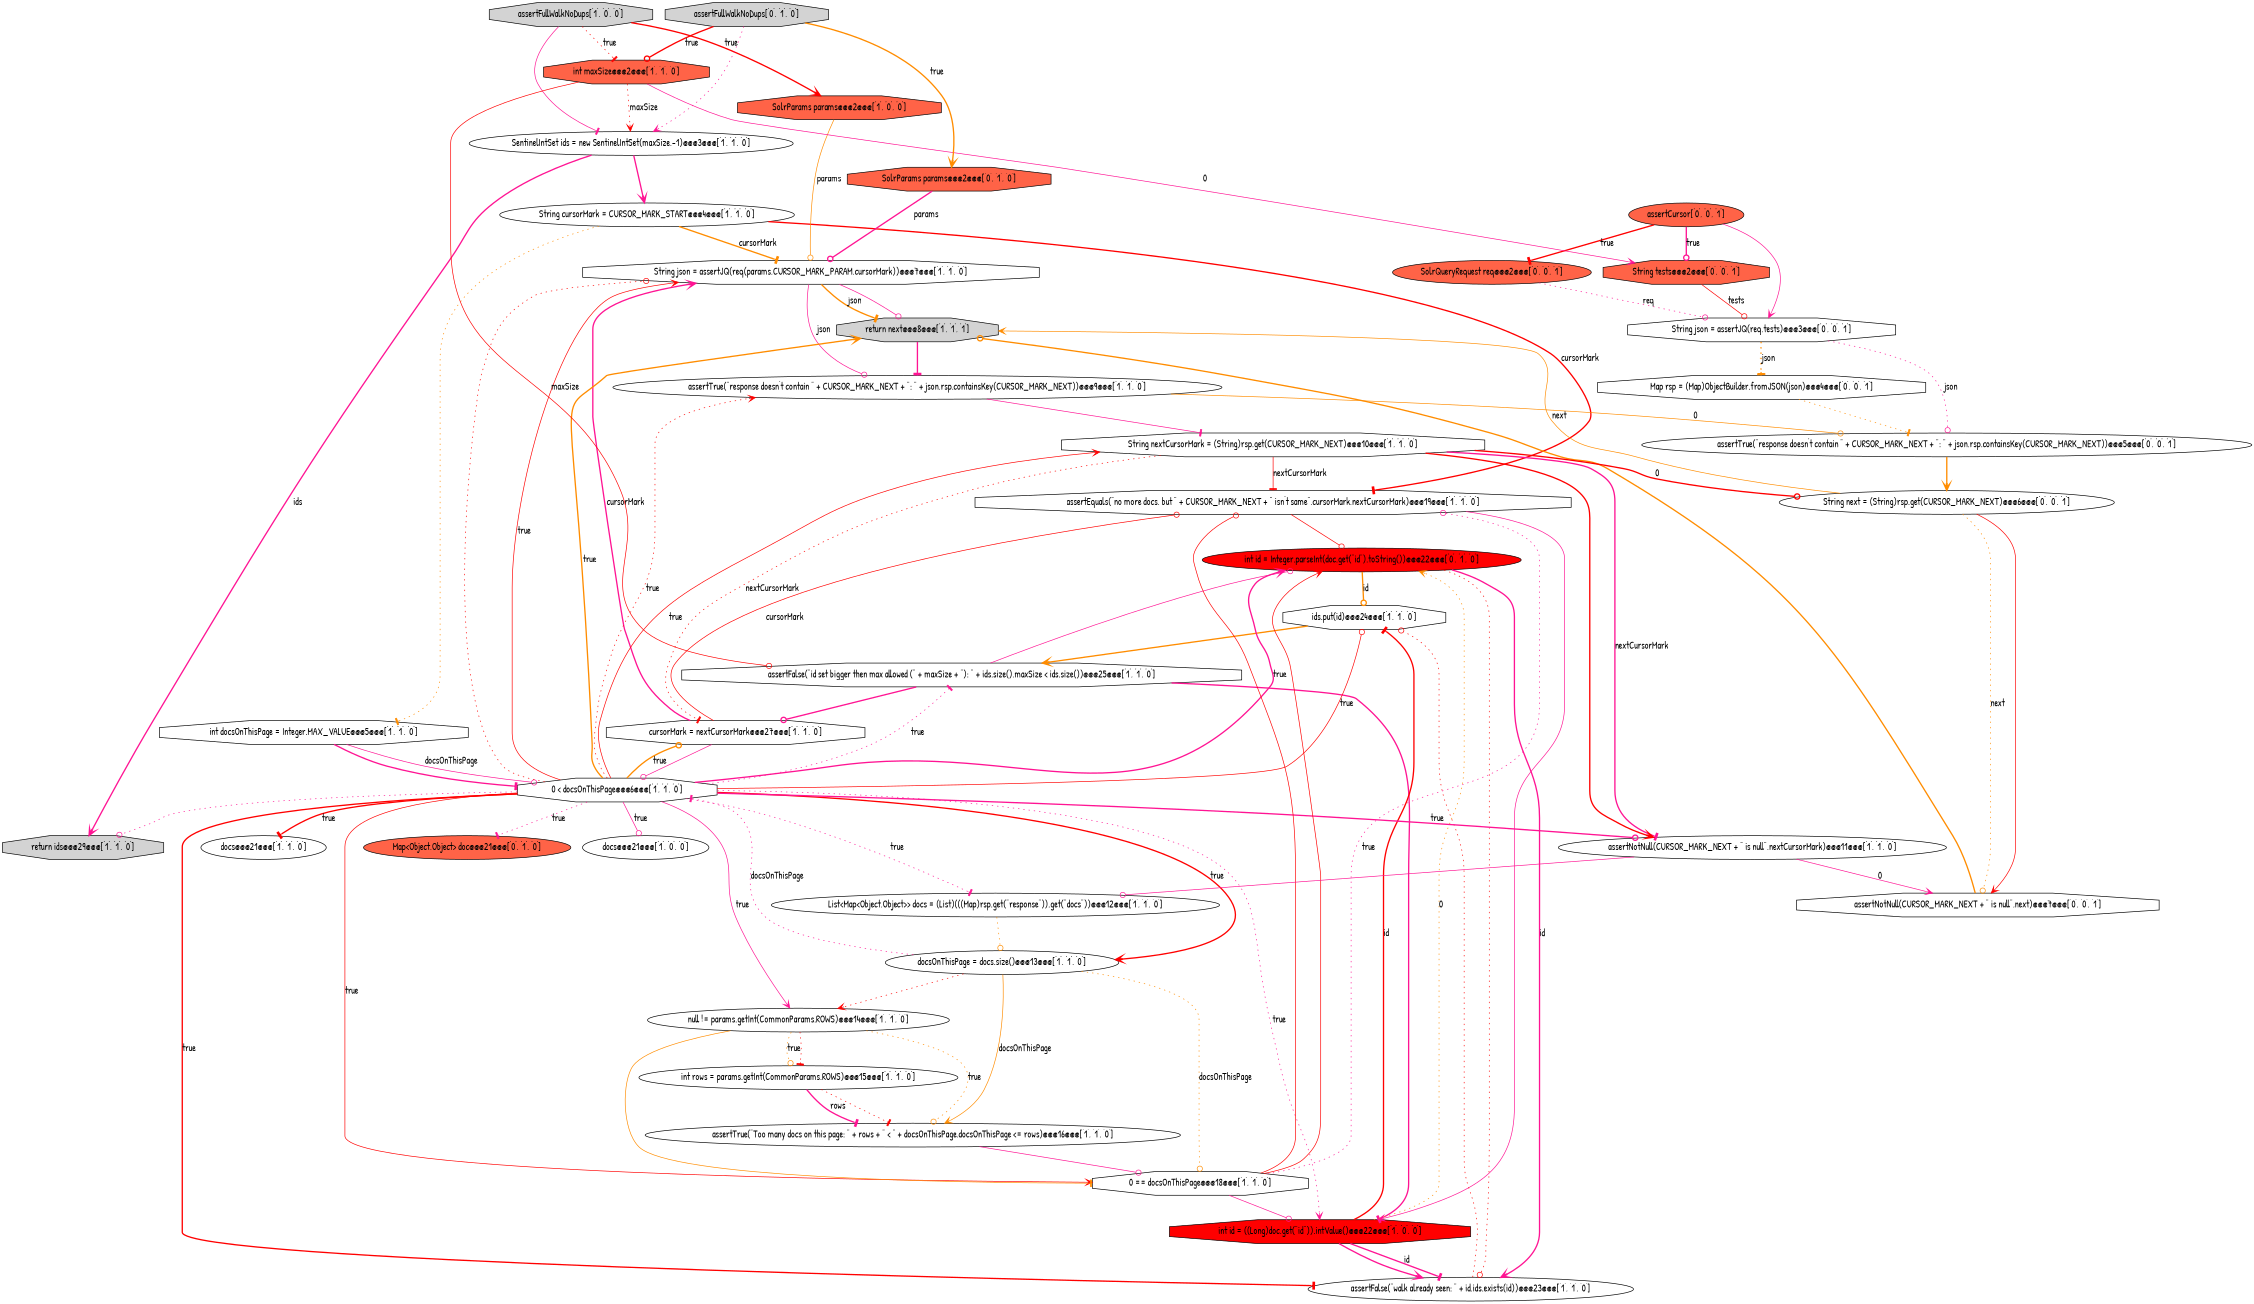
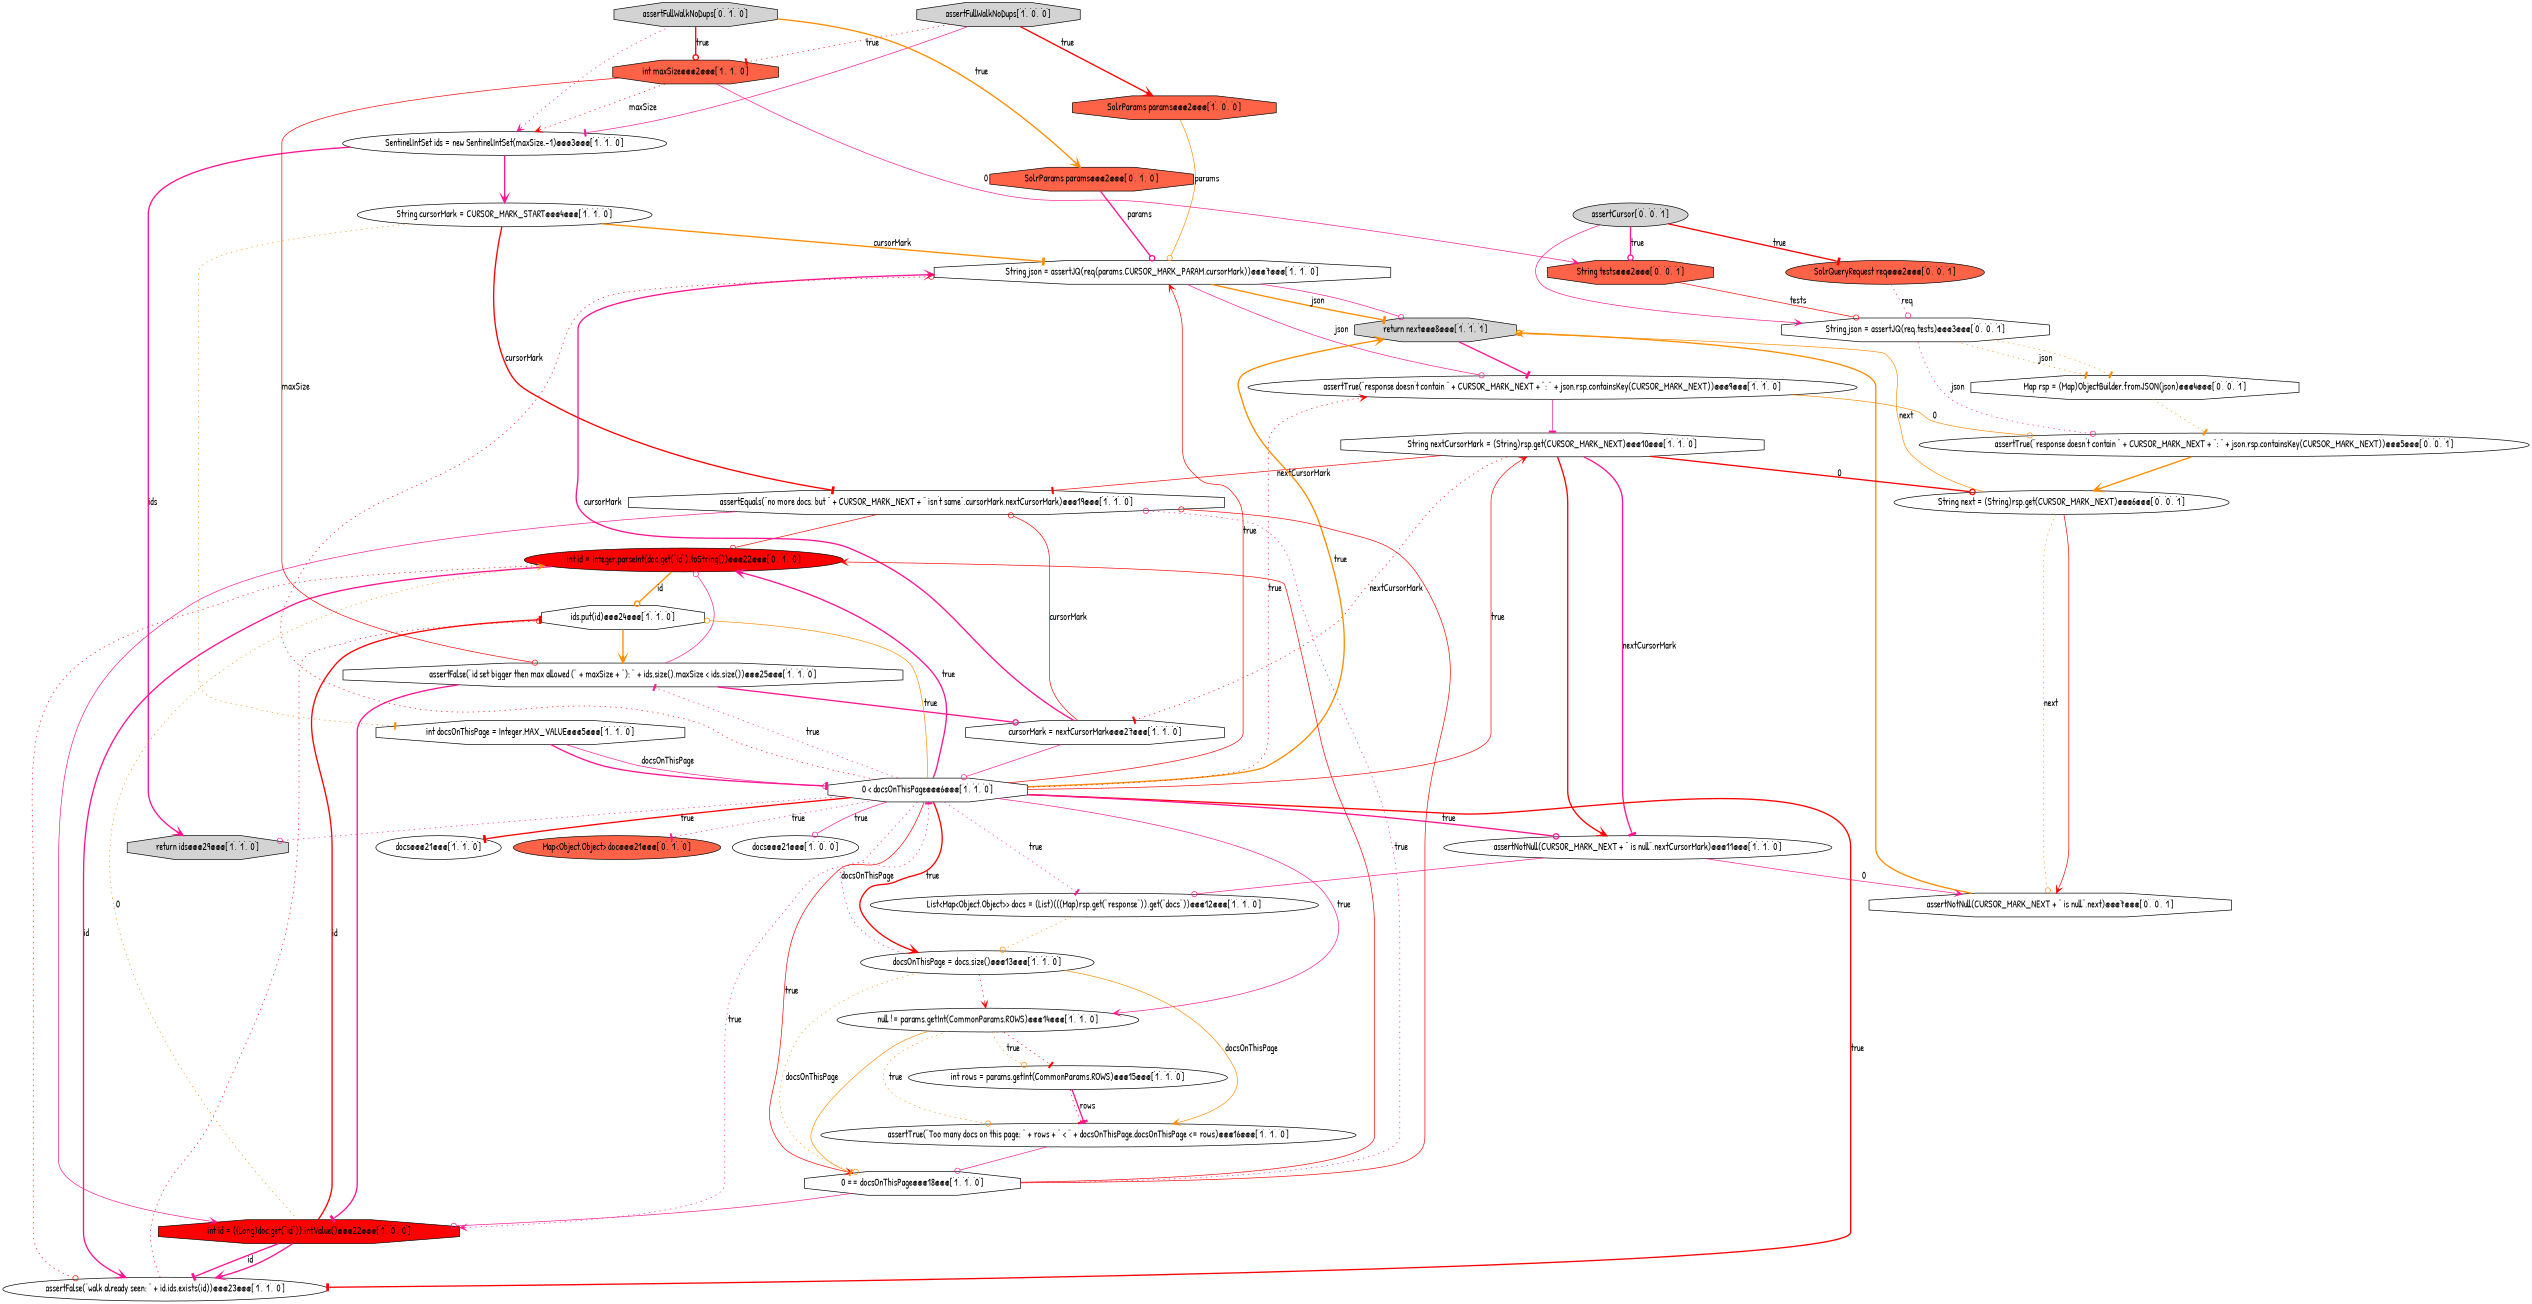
(1686, 215) -> (1630, 215)
(649, 759) -> none
(1080, 782) -> (870, 643)
